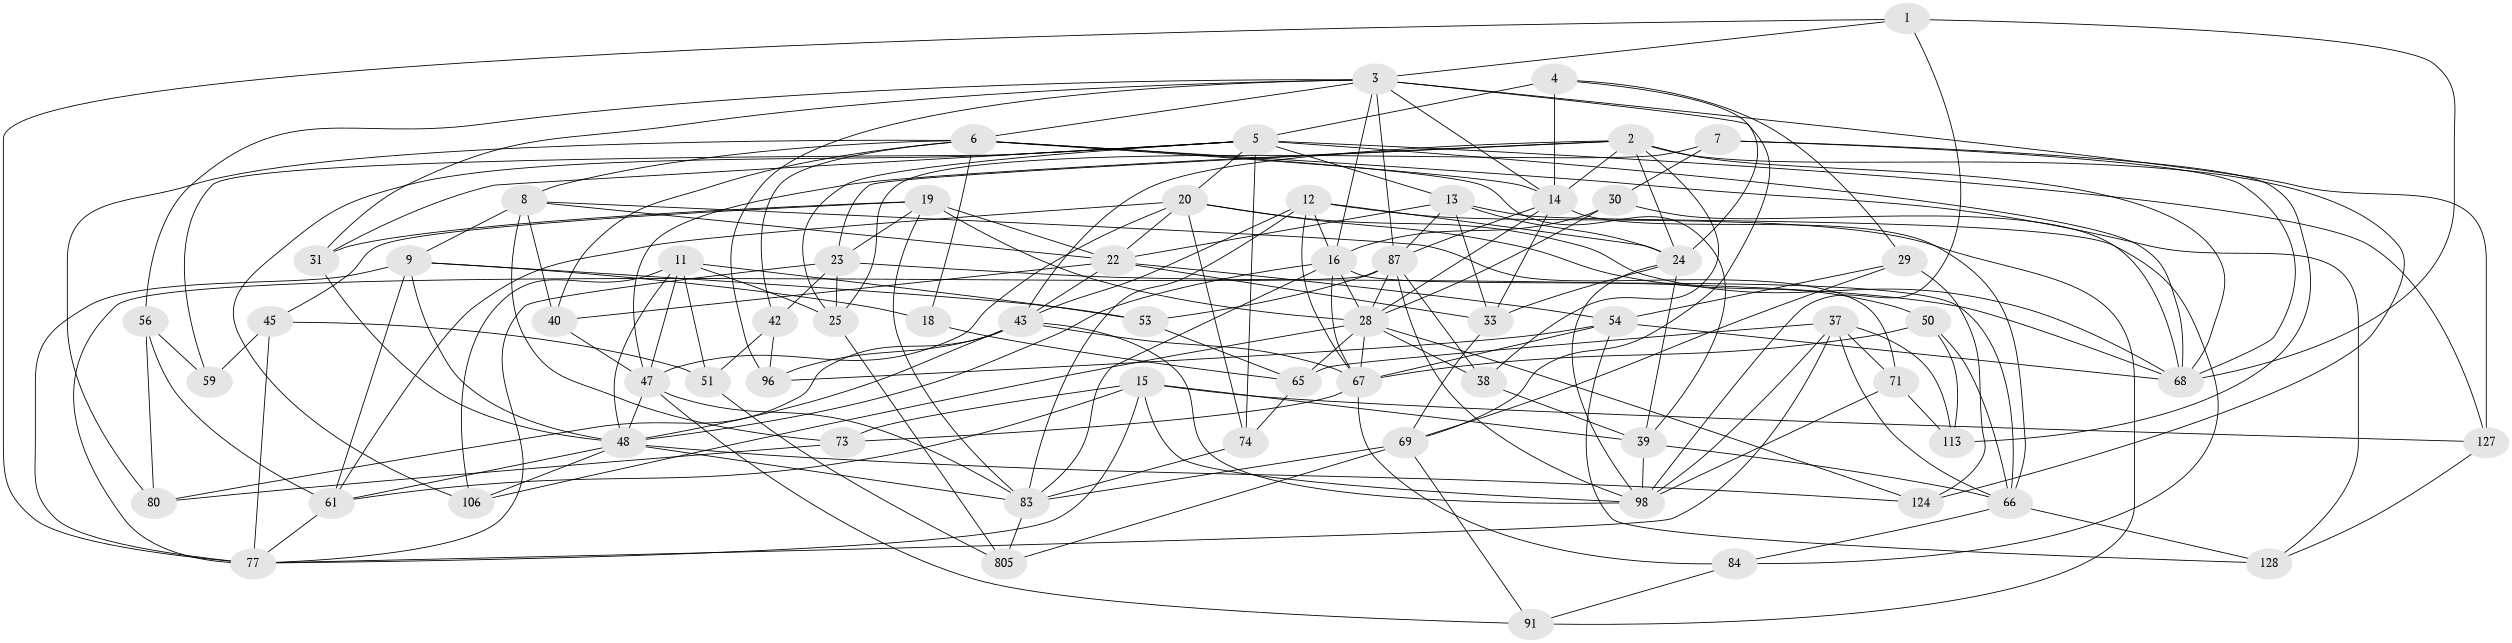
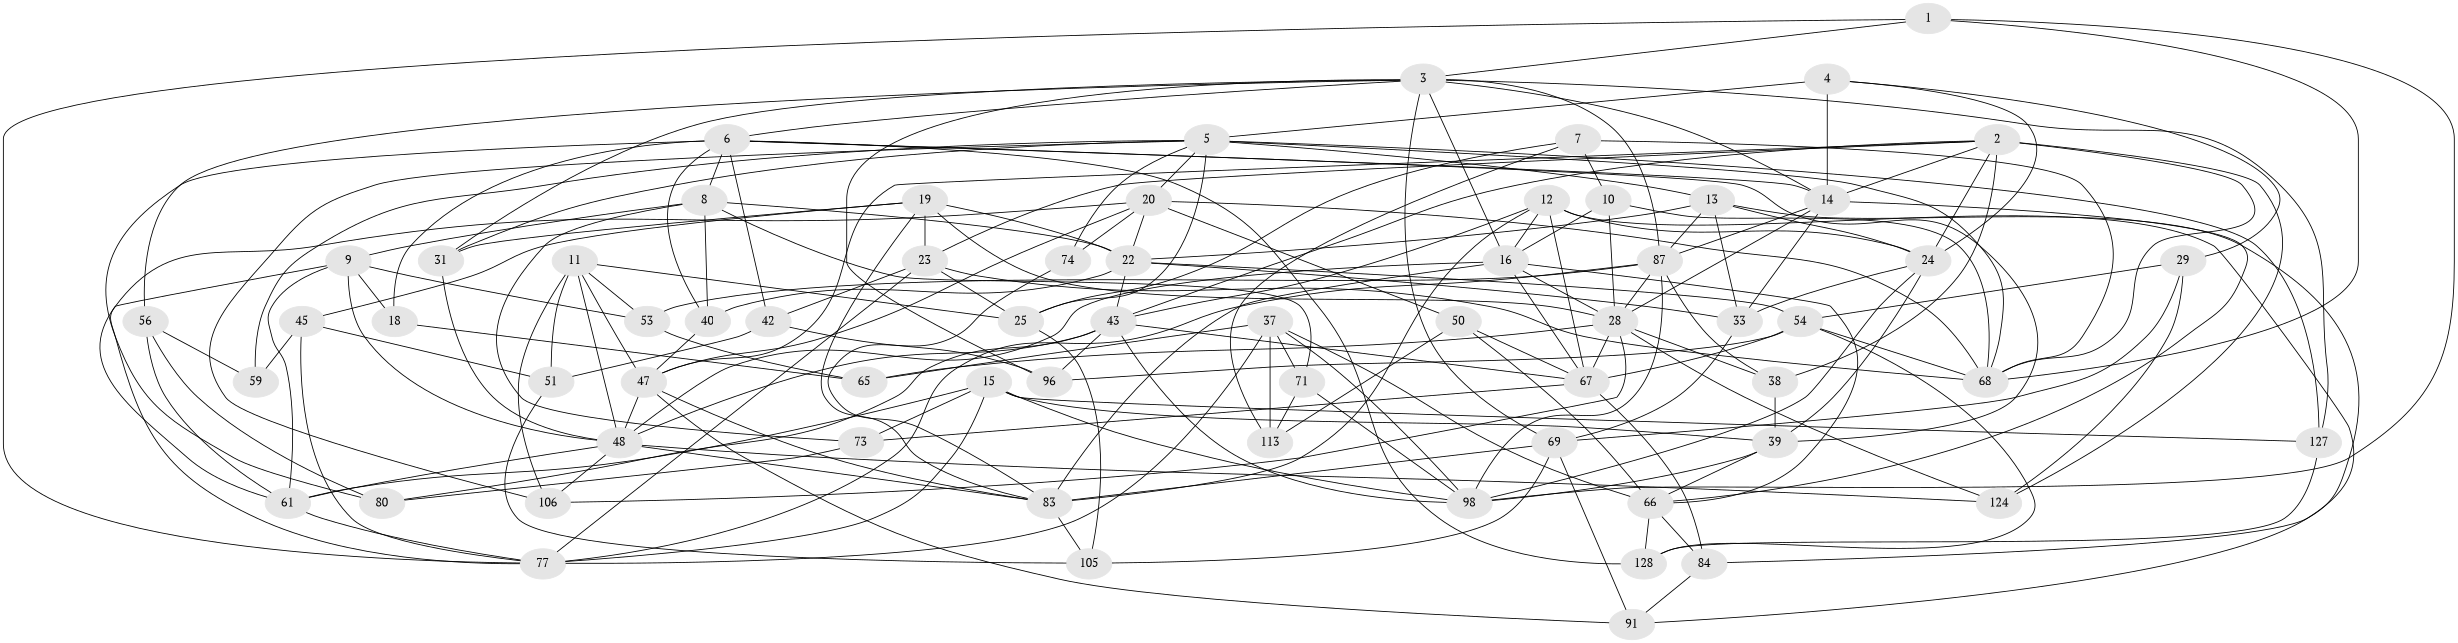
(1615, 200) -> (1608, 200)
(1271, 413) -> none
(1004, 564) -> (1089, 564)
